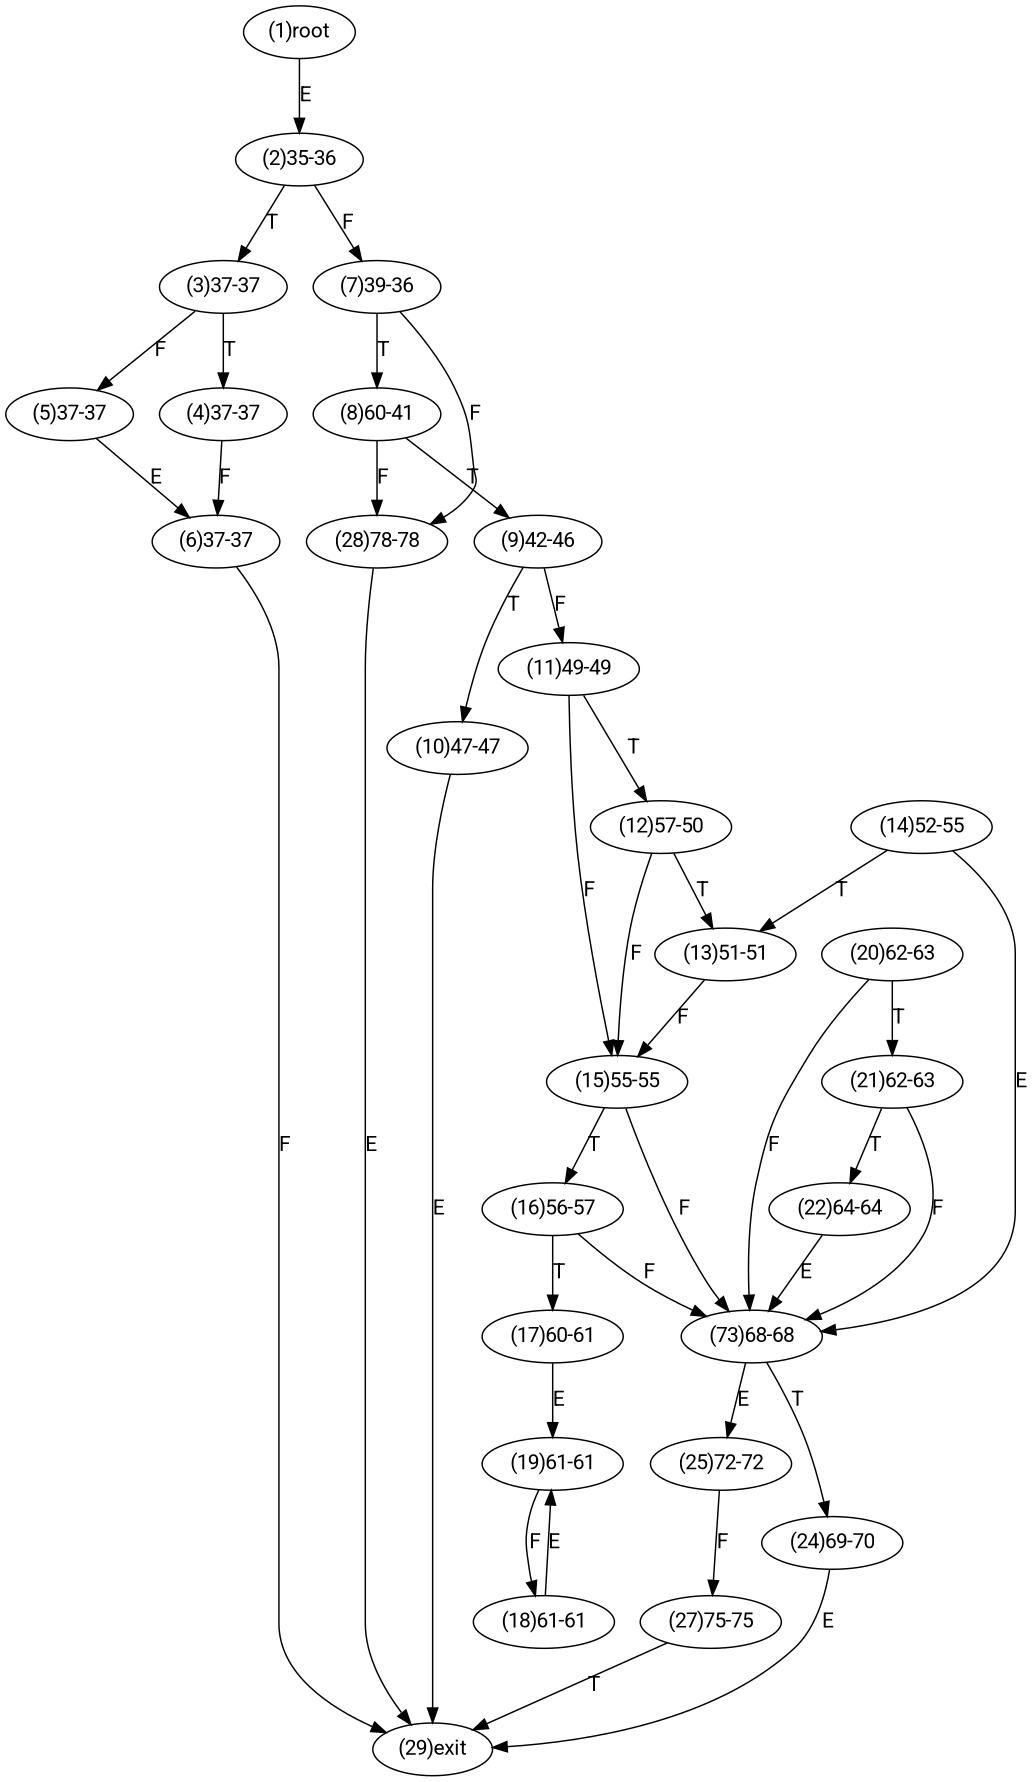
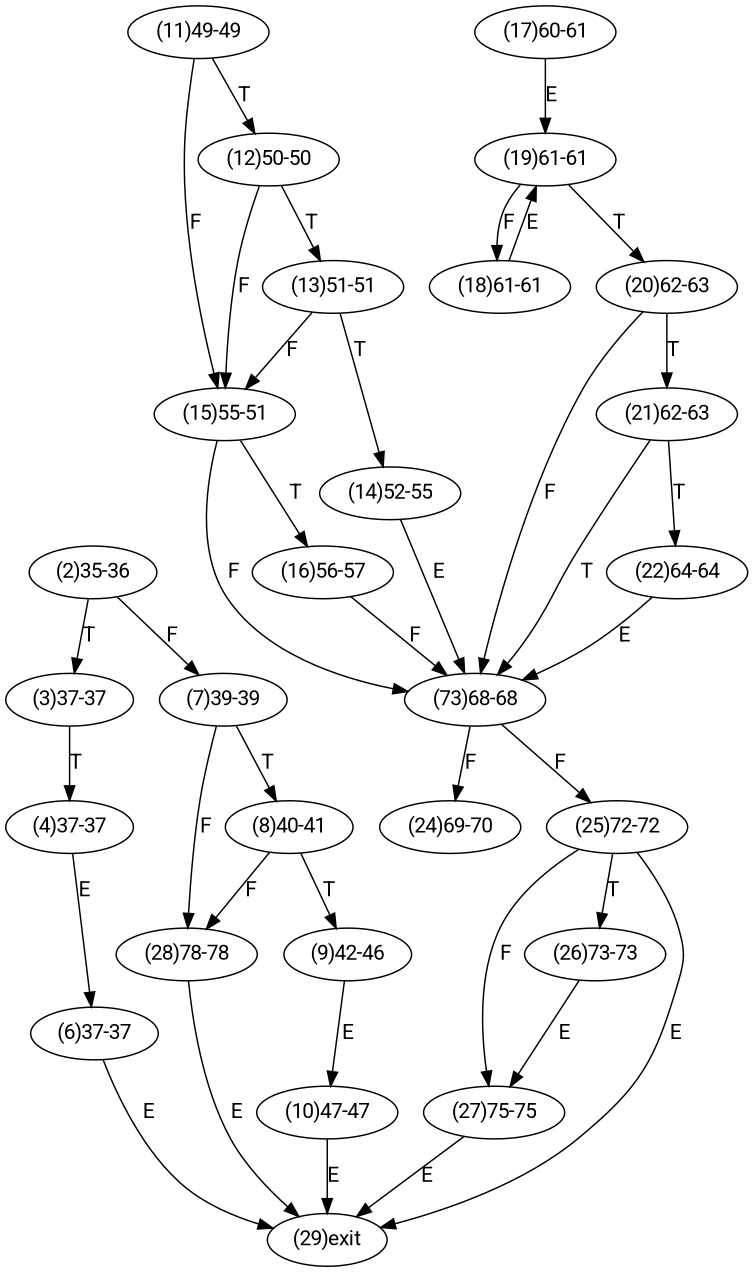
(299, 32) -> none
none -> (601, 218)
(377, 287) -> (223, 700)
(70, 414) -> none
(377, 414) -> (289, 827)
(225, 478) -> (85, 891)
(552, 598) -> none
(514, 605) -> (348, 1034)
(661, 827) -> (269, 160)
(830, 887) -> (360, 383)
none -> (595, 954)
(617, 1082) -> (225, 414)
(285, 1145) -> (149, 1113)
(938, 1209) -> (587, 572)
(553, 1266) -> none
(744, 1400) -> (560, 763)
(798, 1400) -> (471, 763)
(594, 1686) -> (428, 1176)
(701, 1705) -> (625, 1094)
